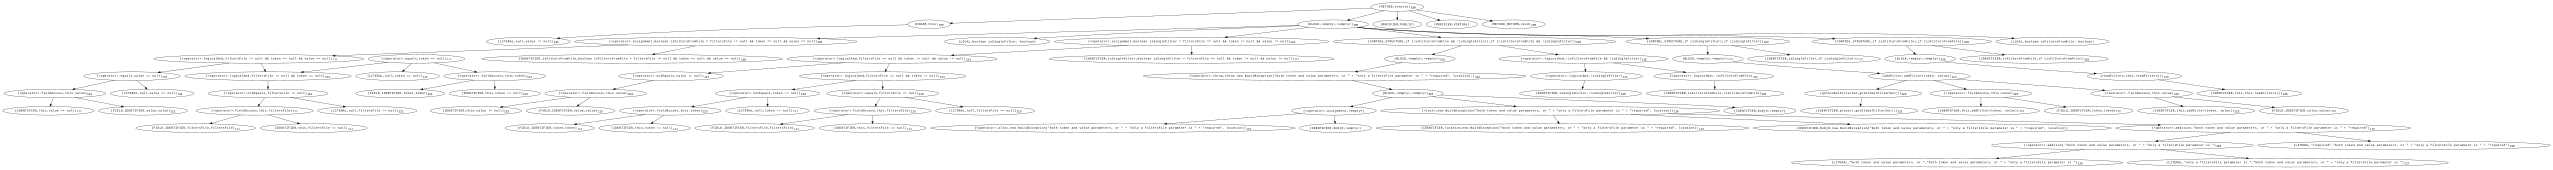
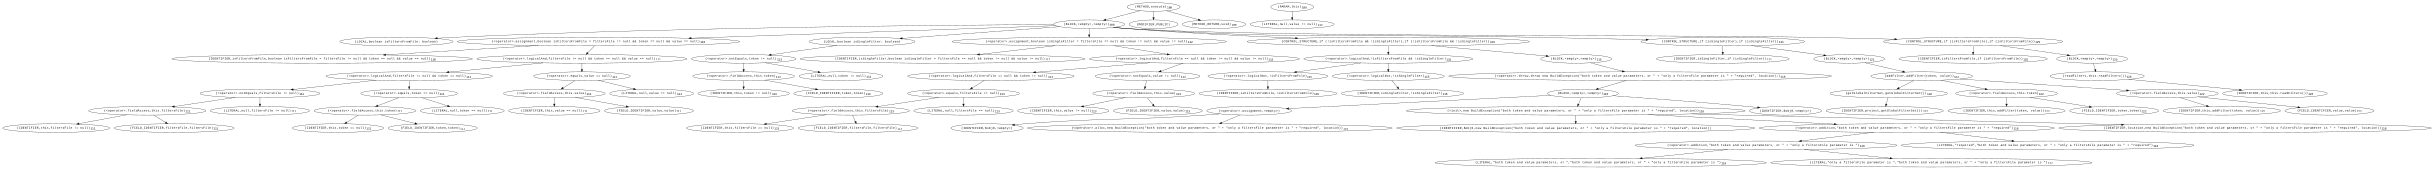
(1162, 16) -> none
(1452, 24) -> none
(346, 67) -> (409, 84)
(825, 85) -> (804, 50)
